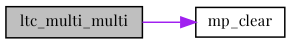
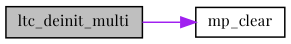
(74, 22) -> (74, 22)
